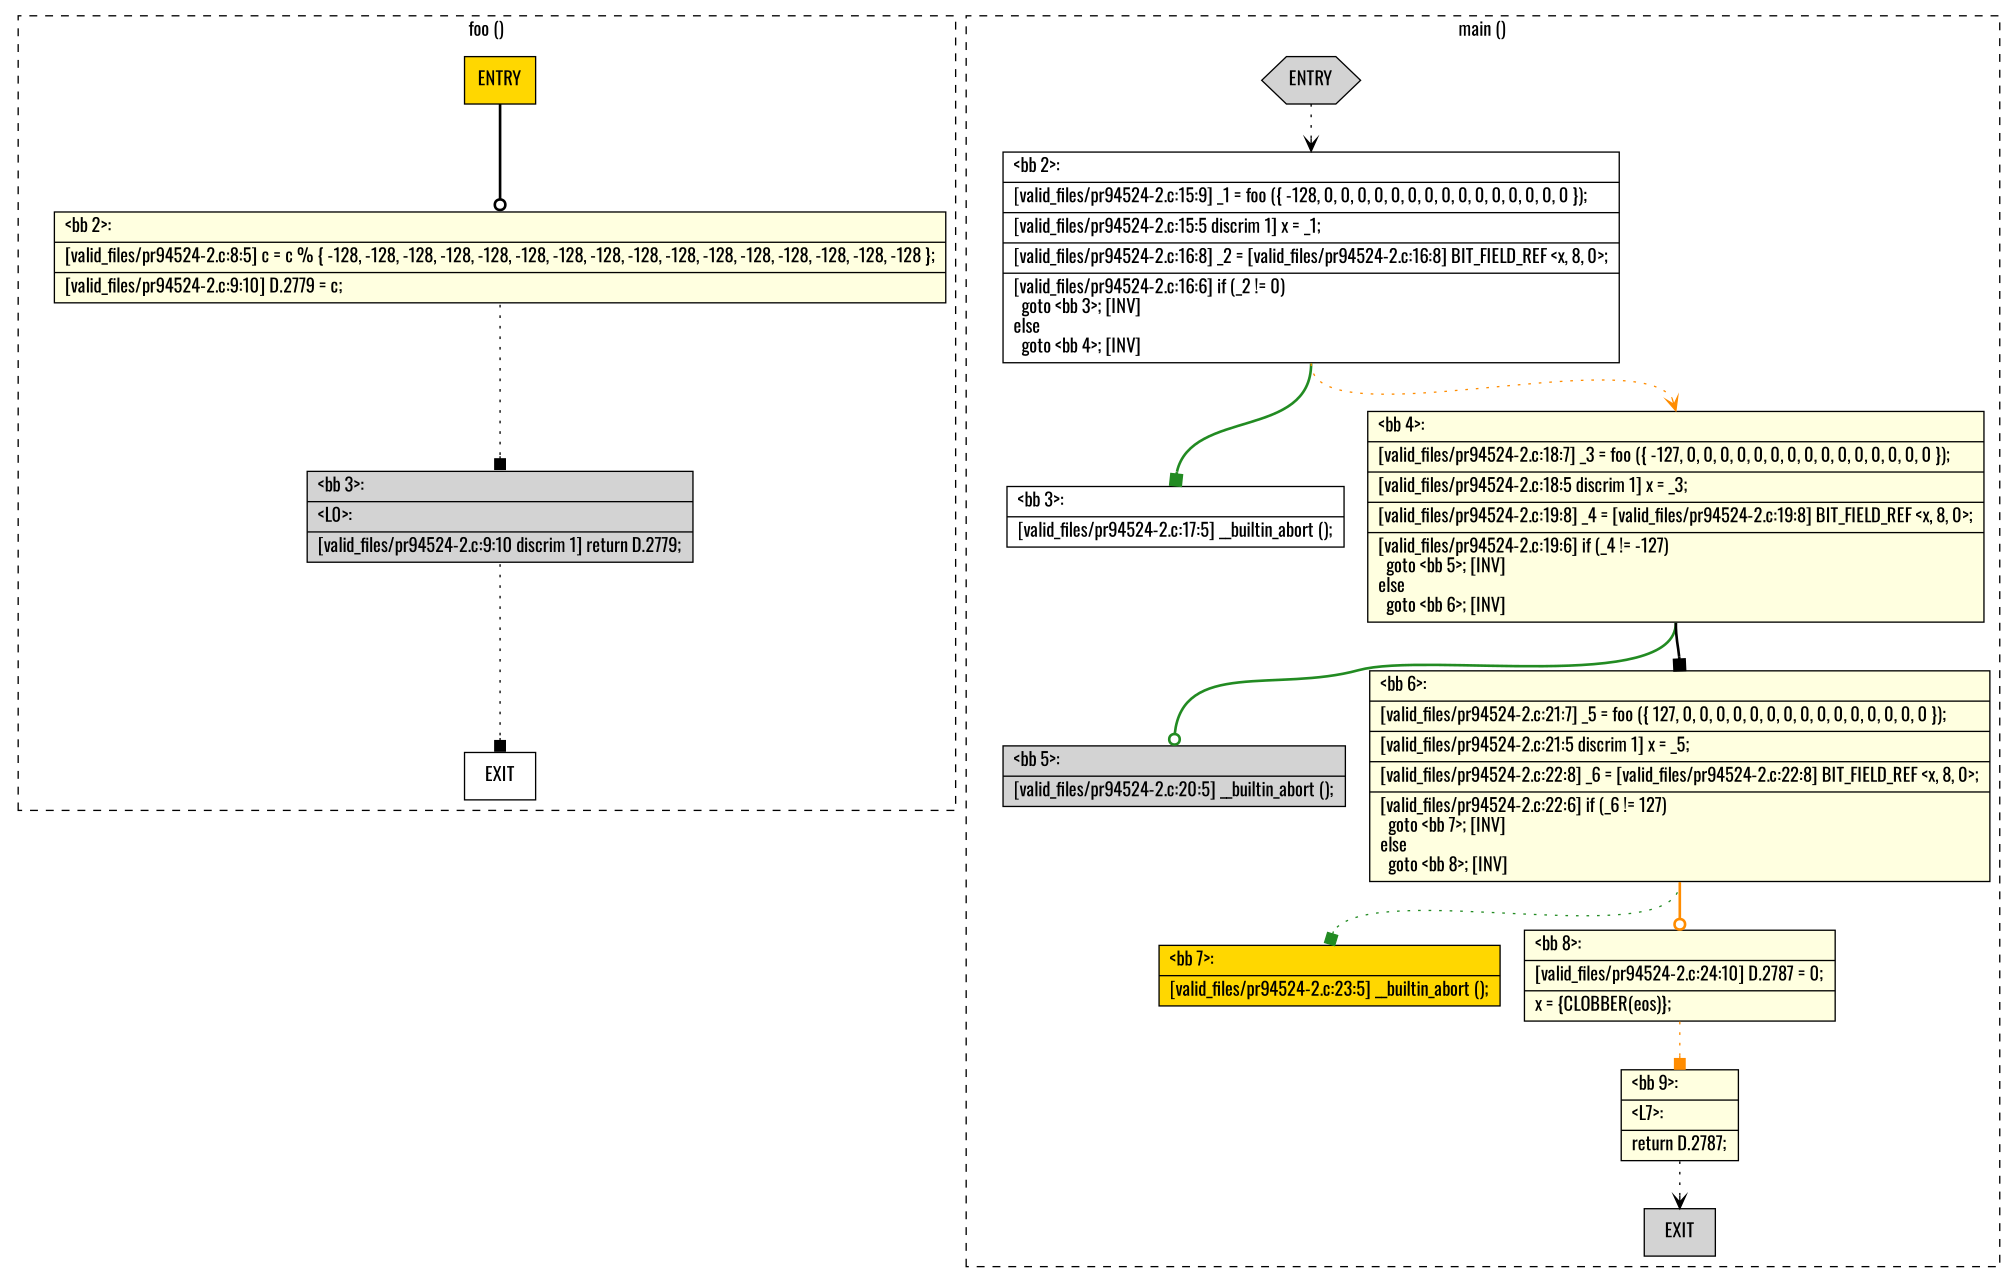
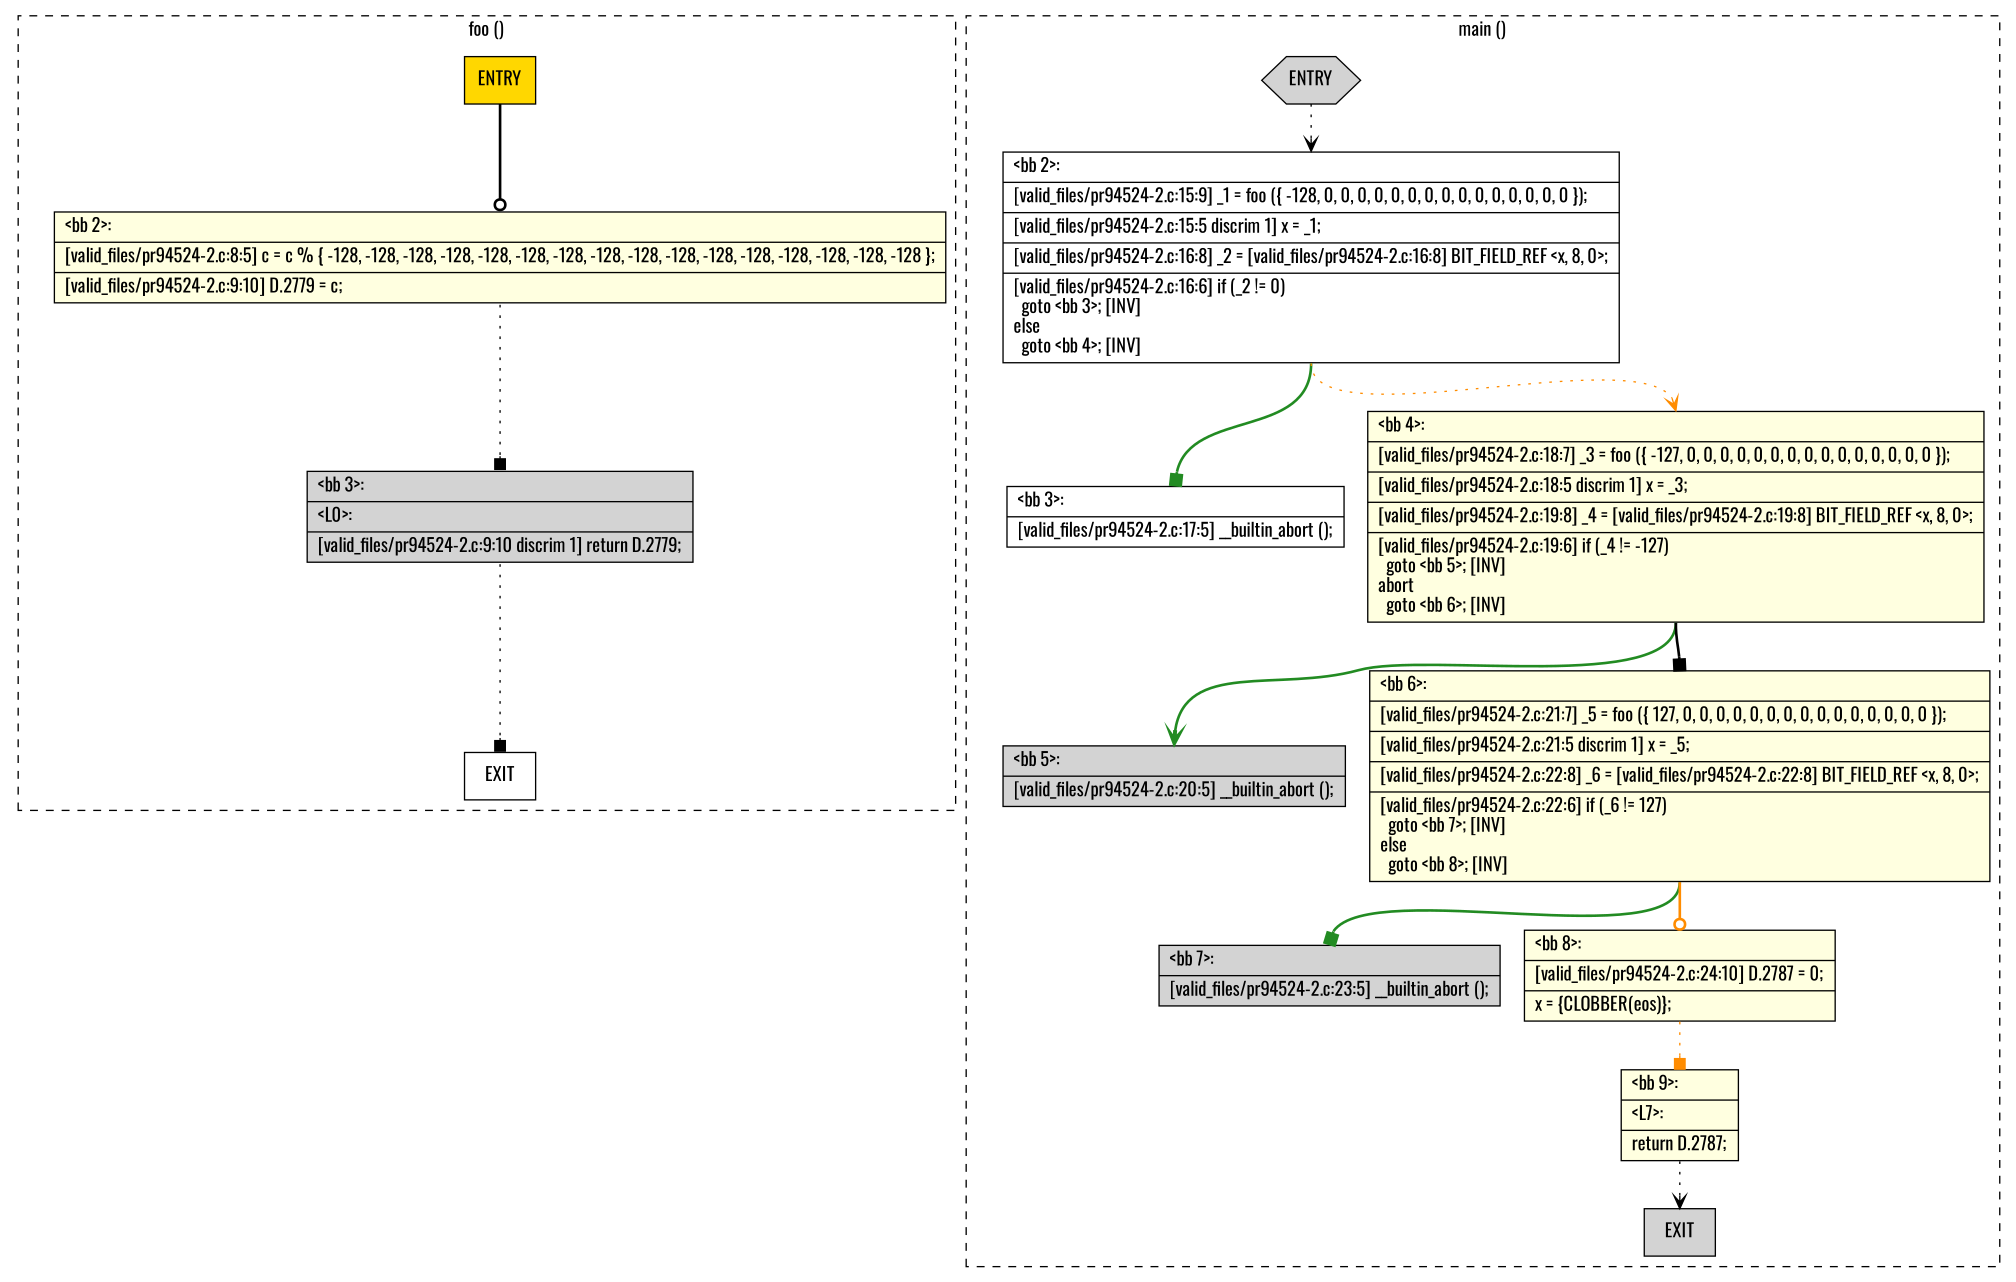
(1392, 587) -> (1397, 587)
(1420, 665) -> (1421, 665)
(1511, 913) -> (1511, 913)
(1330, 976) -> (1330, 976)
